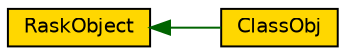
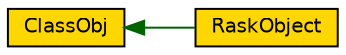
(196, 28) -> (170, 28)
